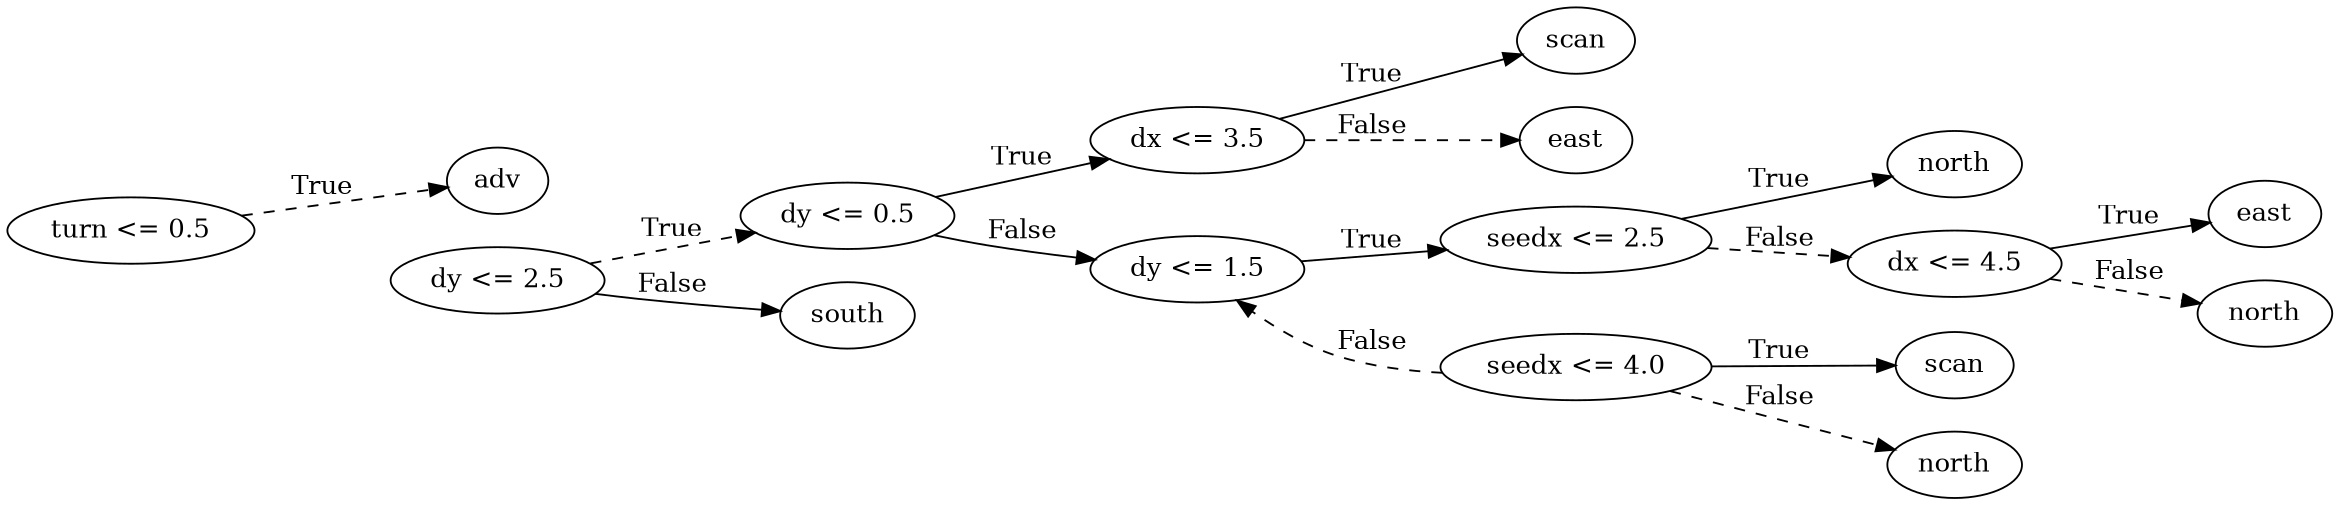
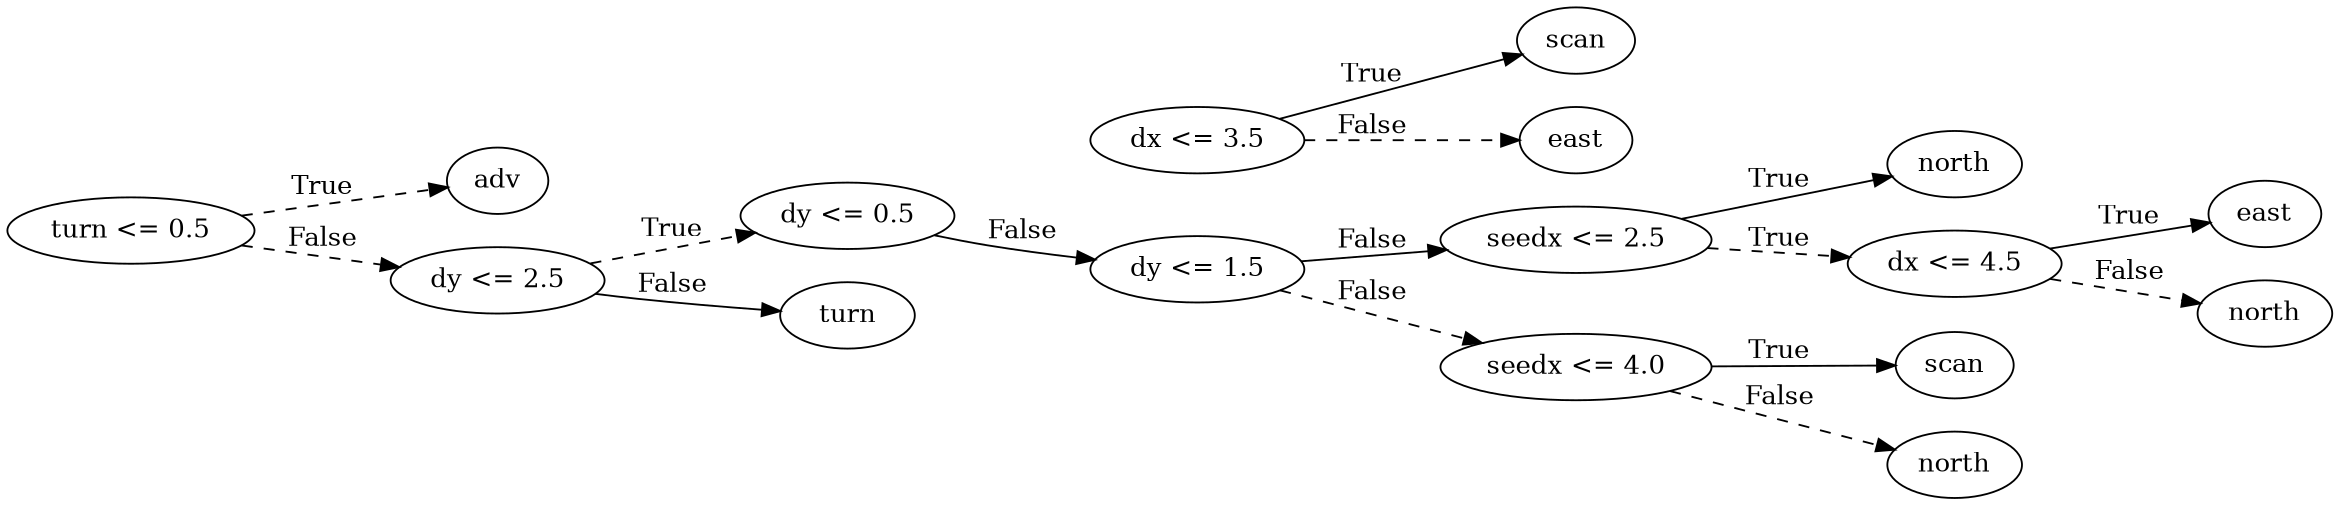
(1013, 180) -> none
(1780, 239) -> (1780, 239)
(1372, 241) -> (1372, 241)
none -> (311, 255)
(847, 315) -> (847, 315)
(1342, 357) -> (1372, 314)
